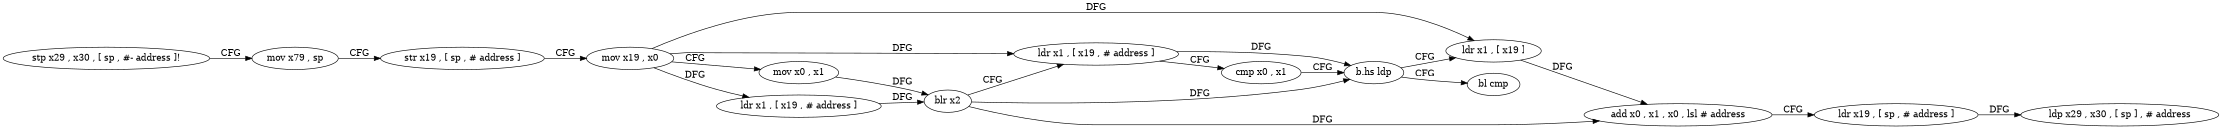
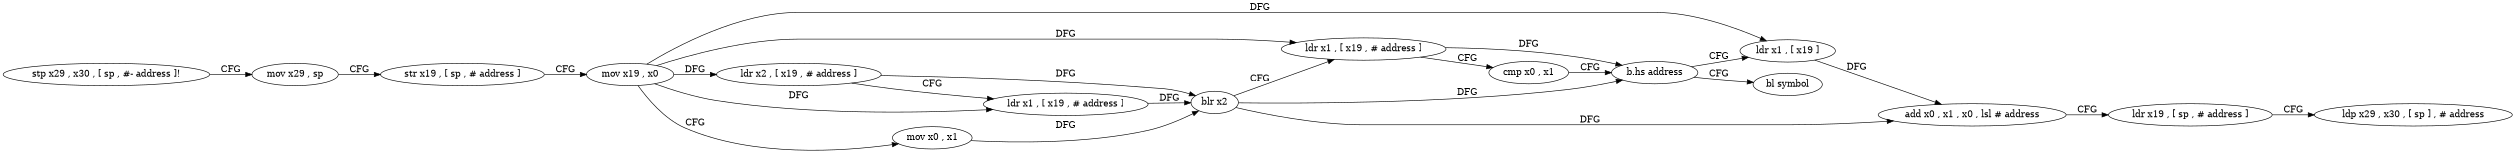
(295, 58) -> (295, 74)
(1374, 73) -> (1655, 73)
none -> (799, 74)
(1494, 84) -> (1788, 84)
(2000, 110) -> (2293, 110)
